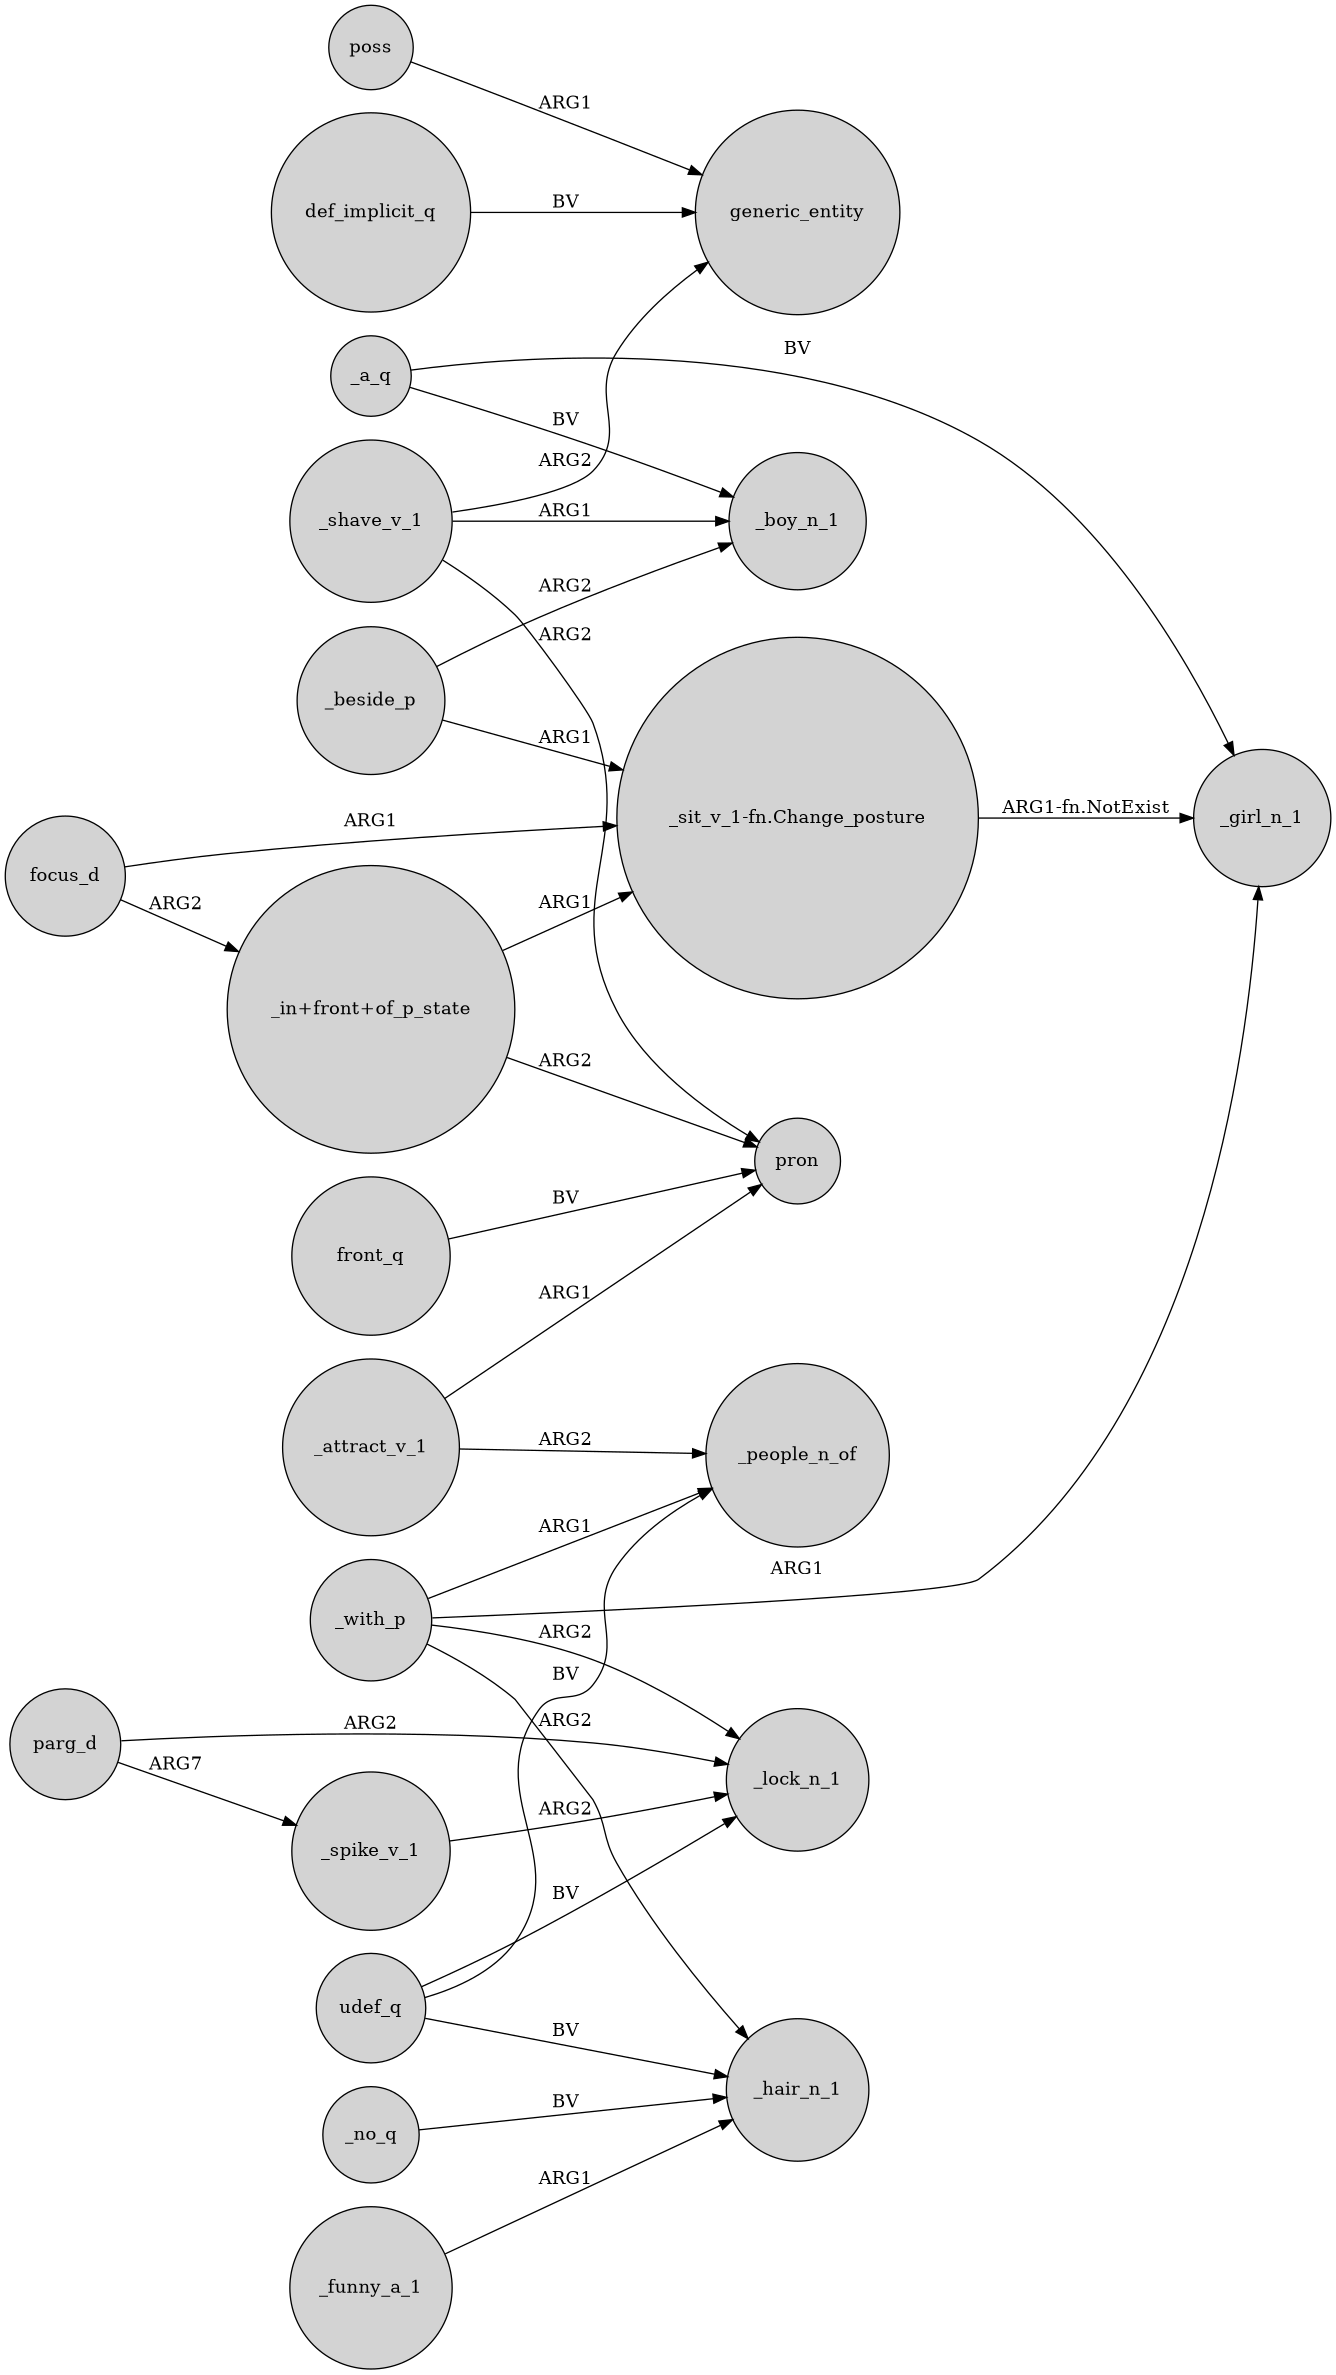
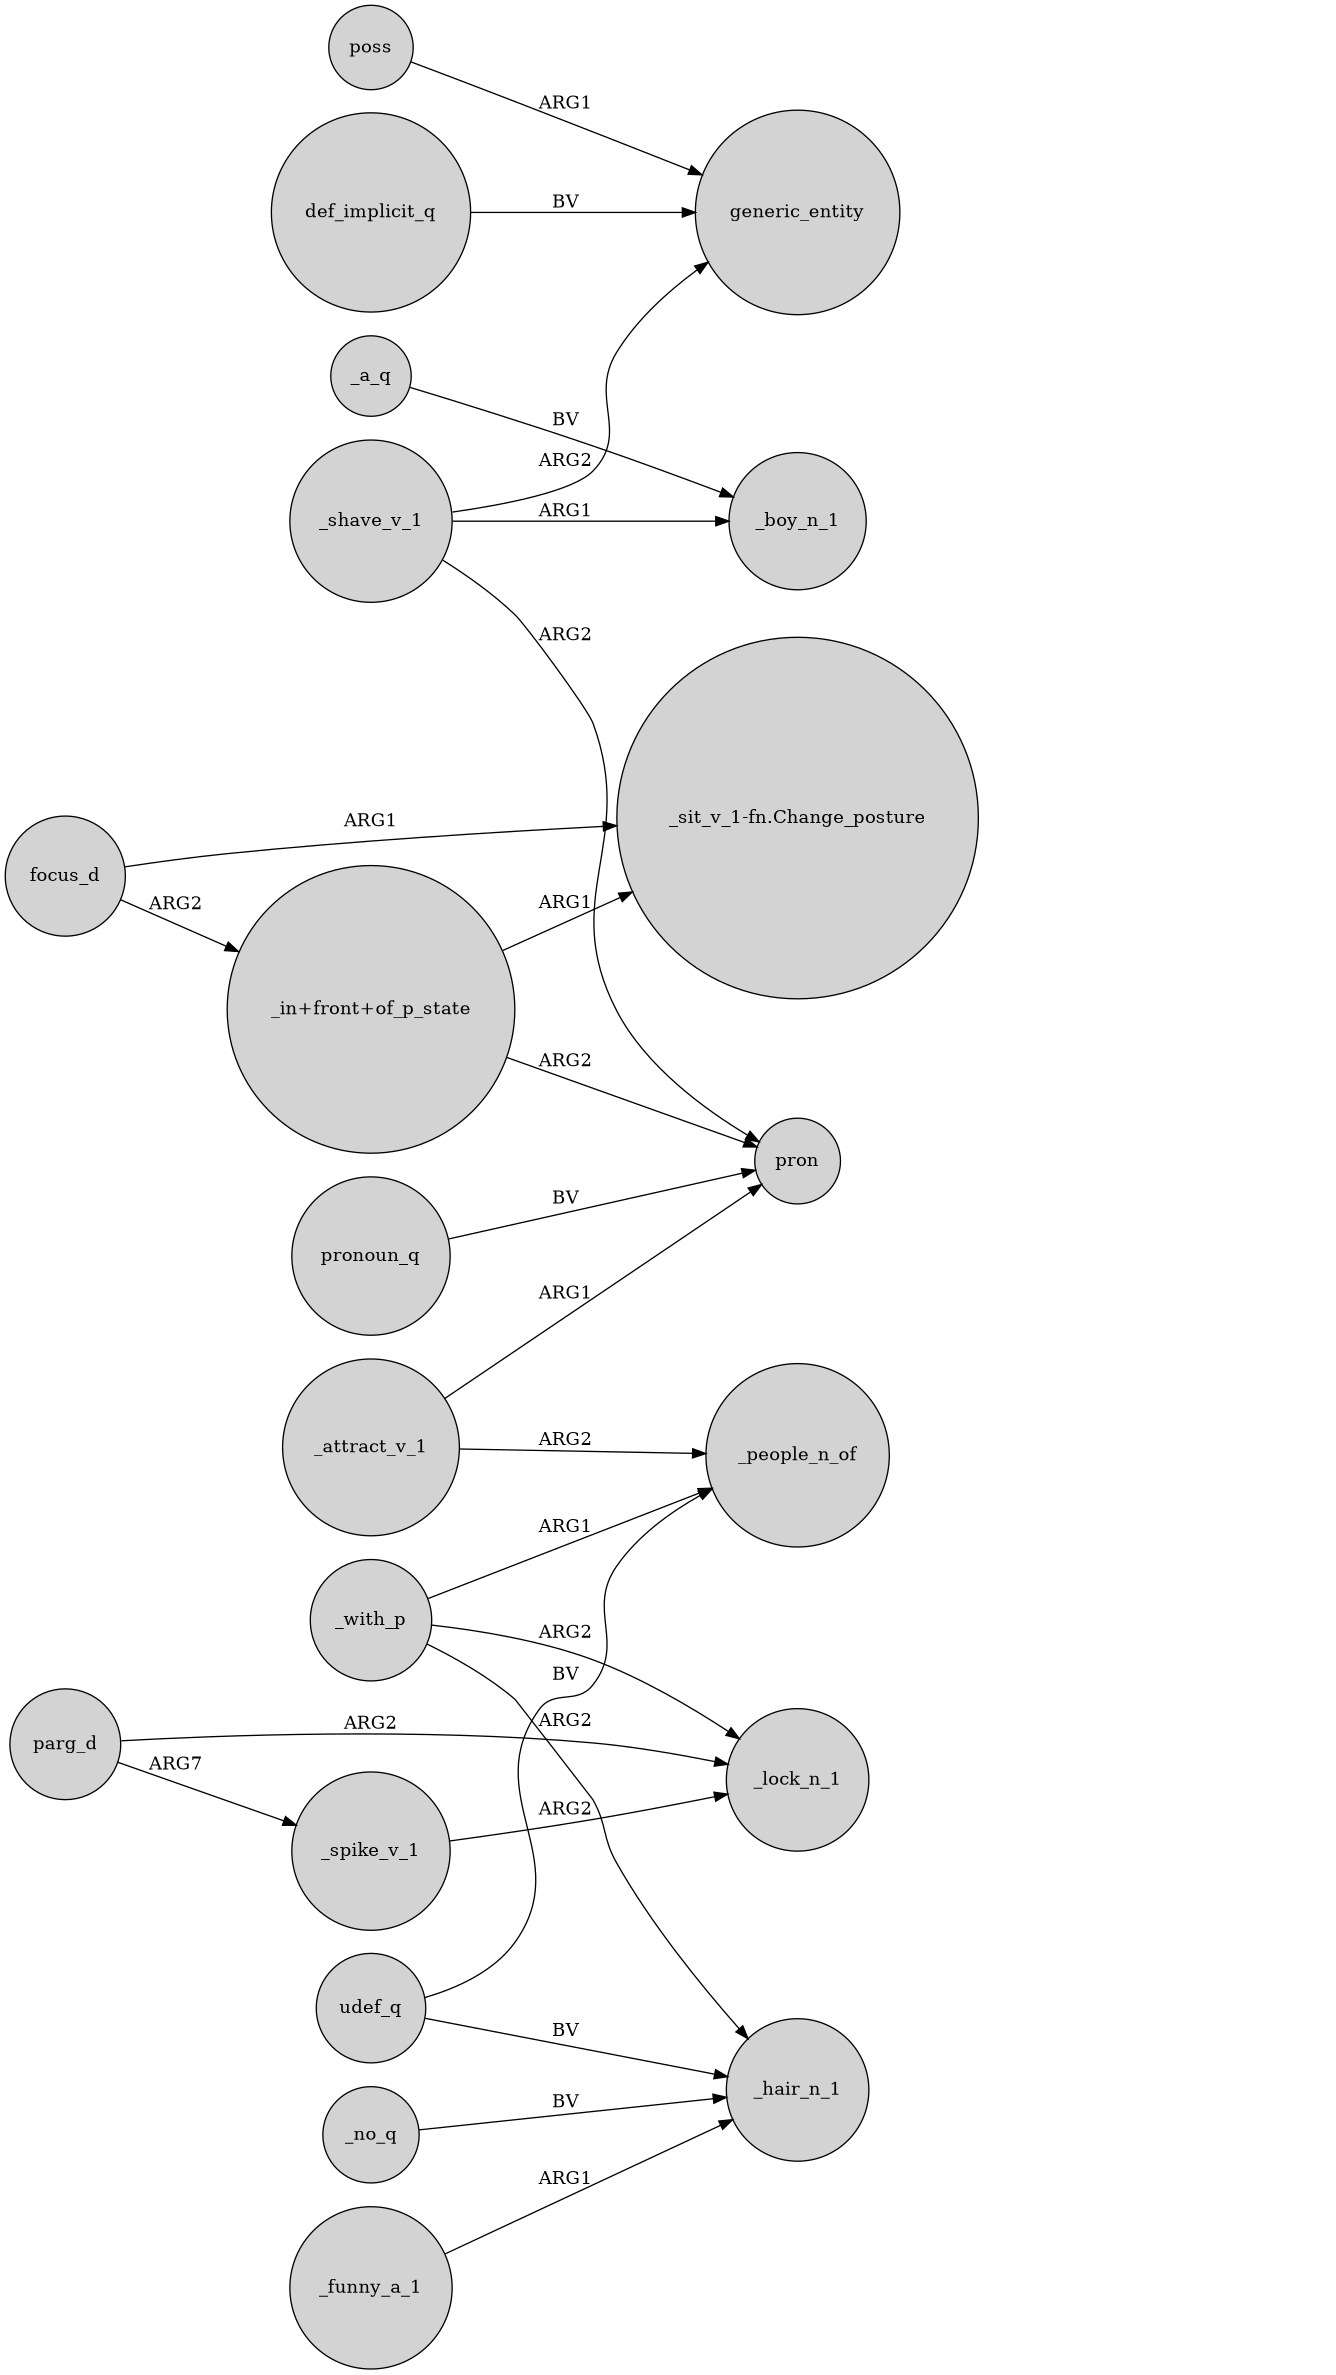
(371, 701) -> none
(1262, 818) -> none
(371, 1256) -> (371, 1256)
(576, 1910) -> none
